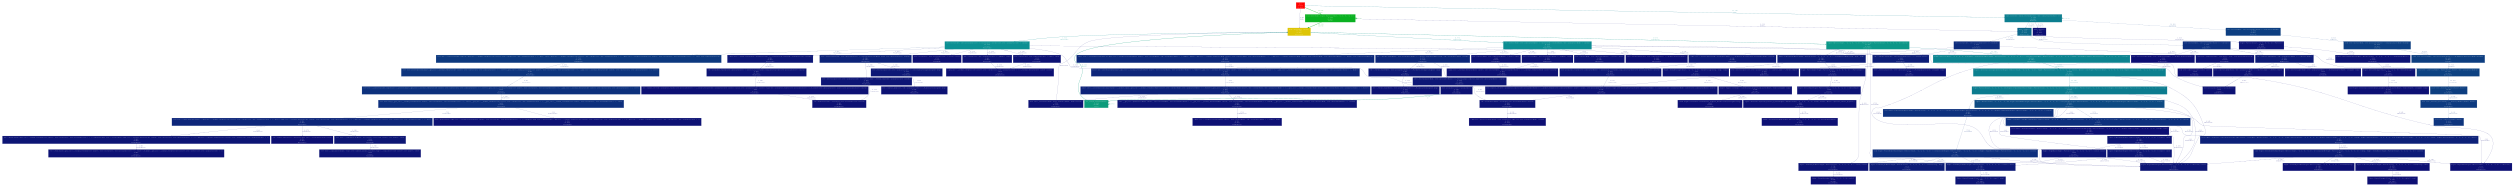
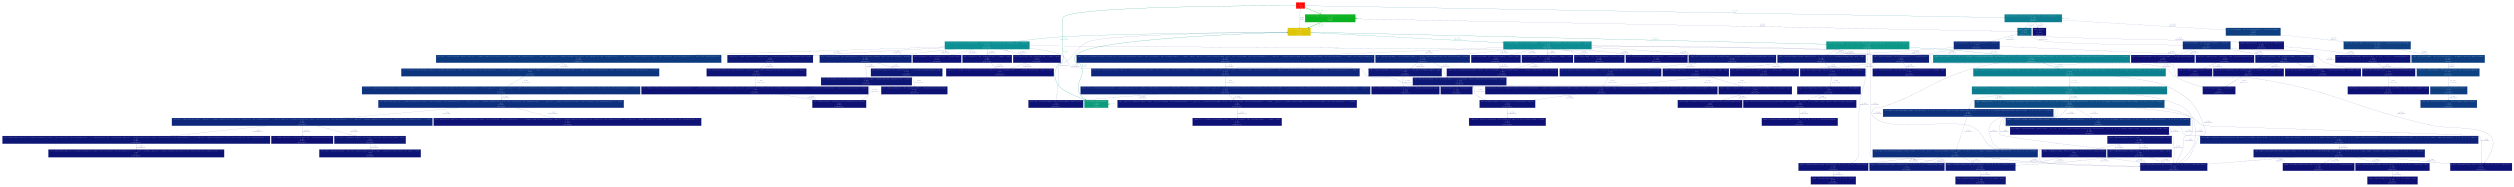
(1275, 99) -> (1128, 9)
(2449, 122) -> none
